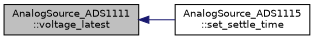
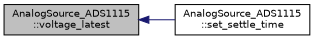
(71, 20) -> (71, 20)
